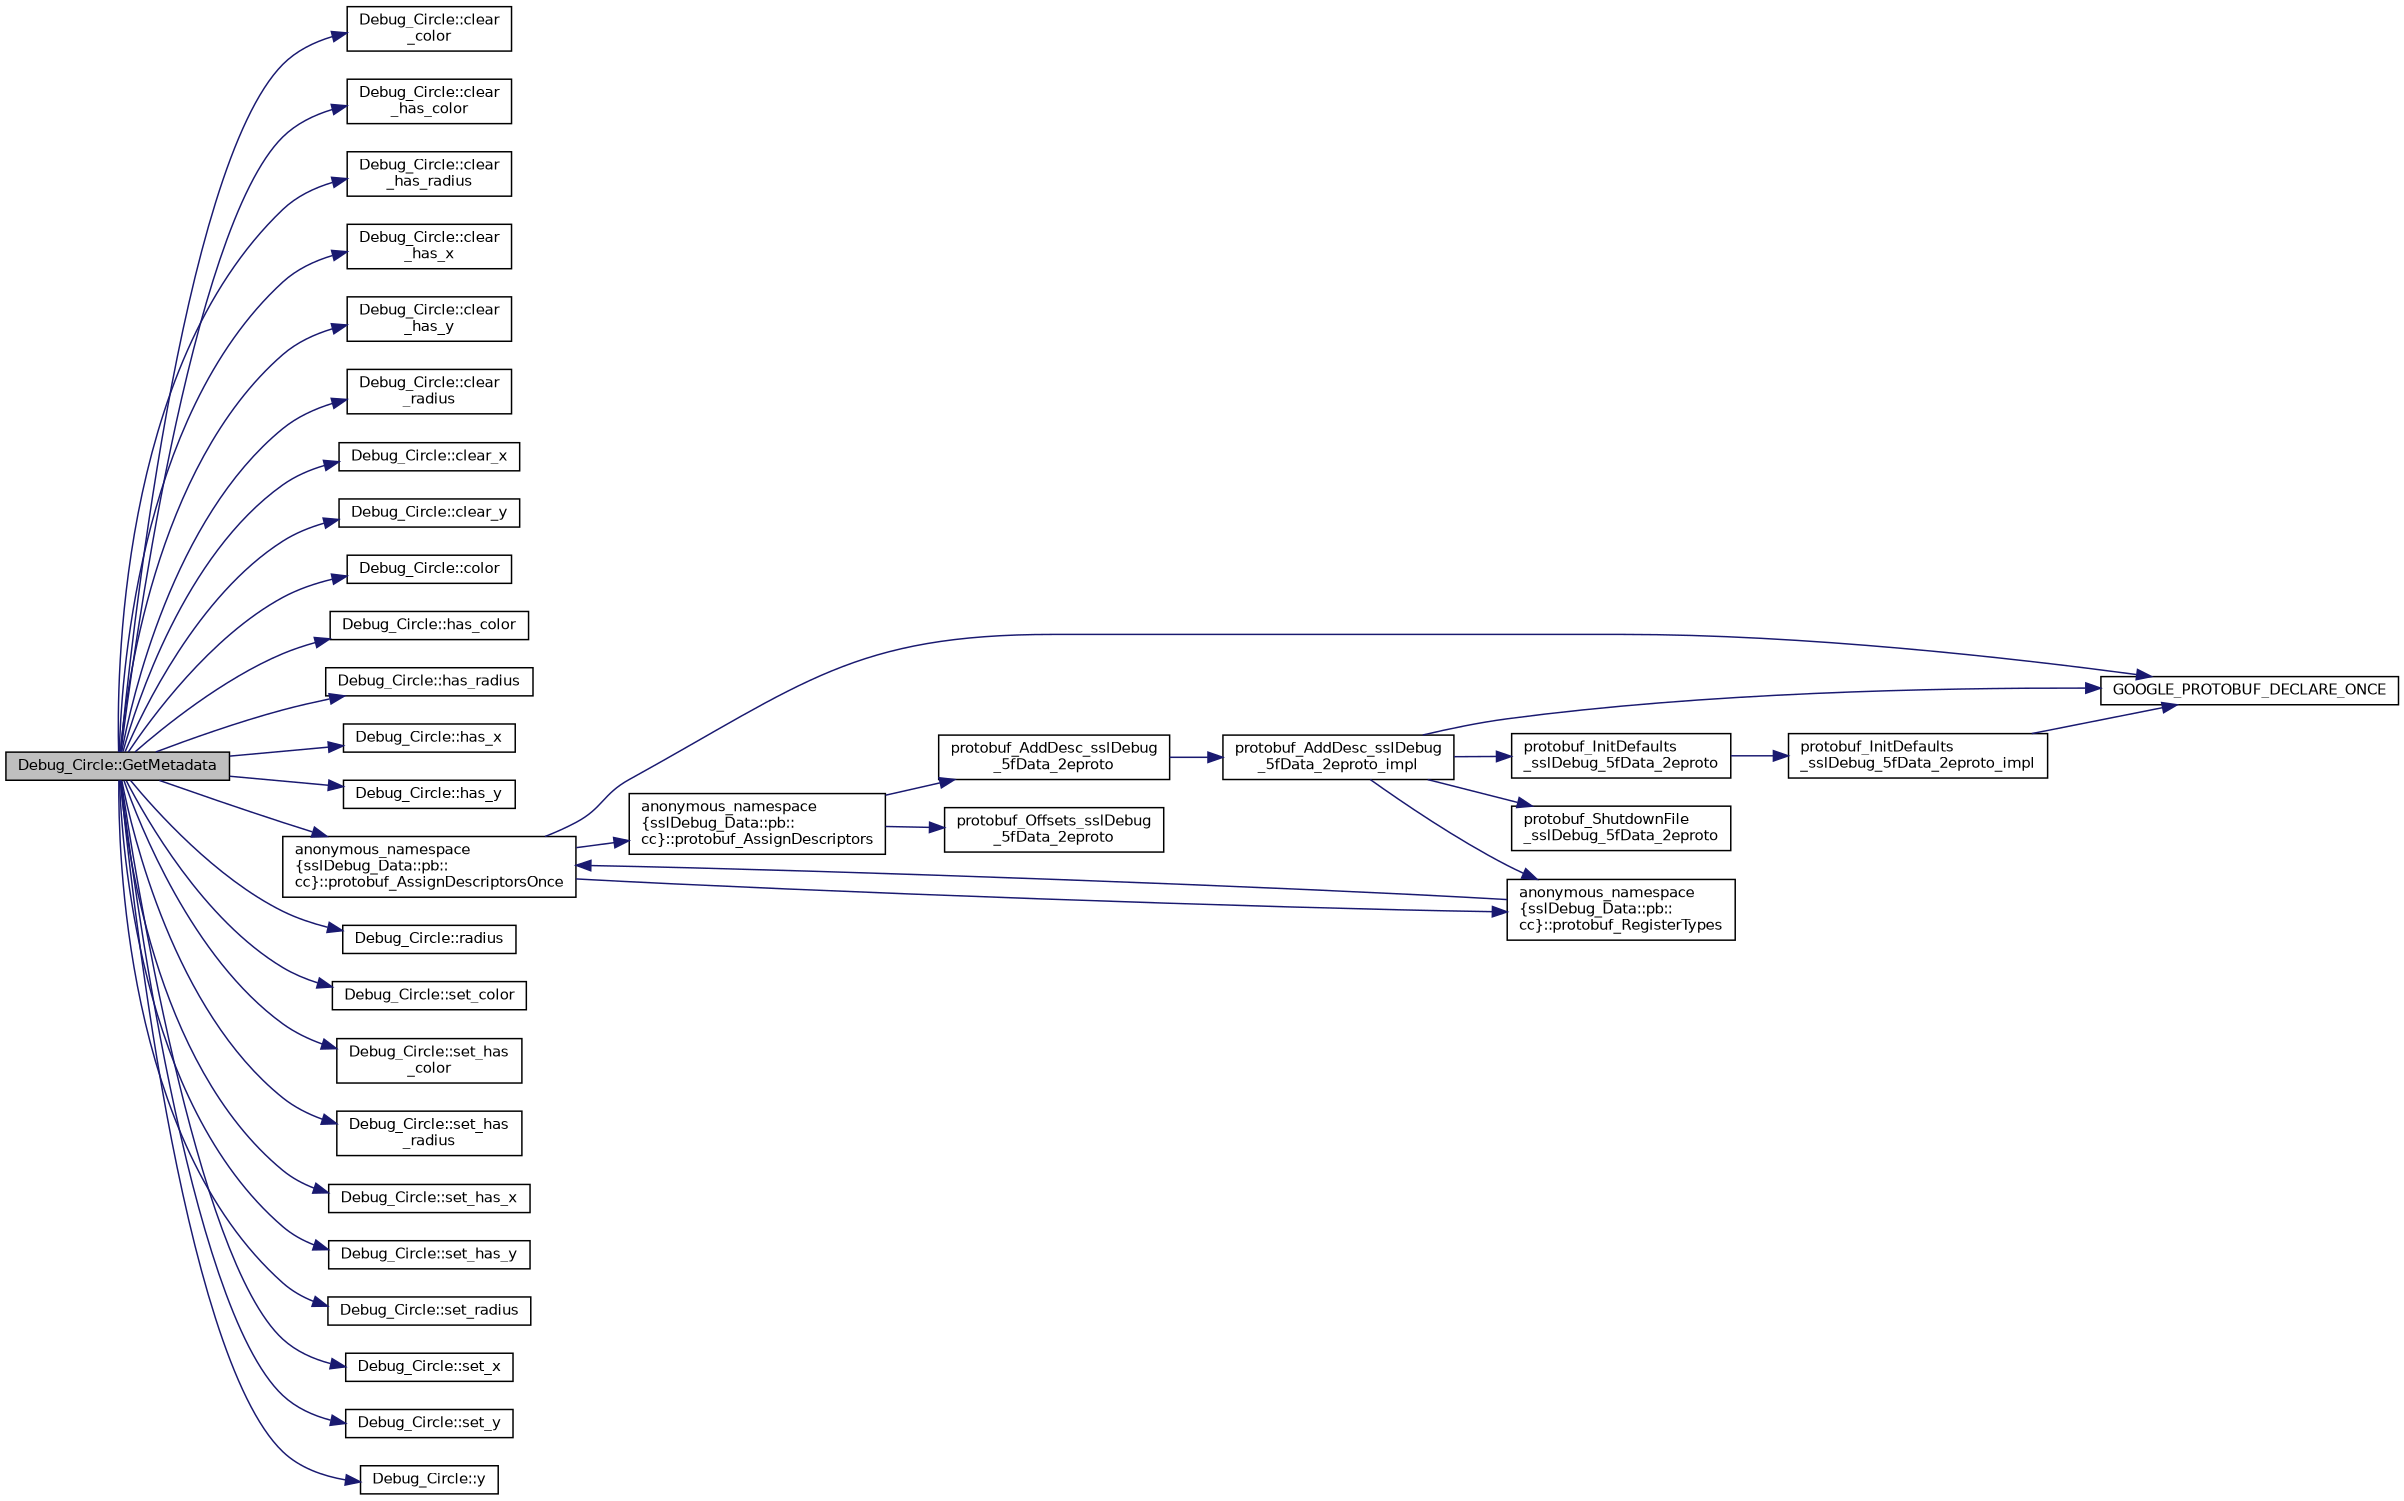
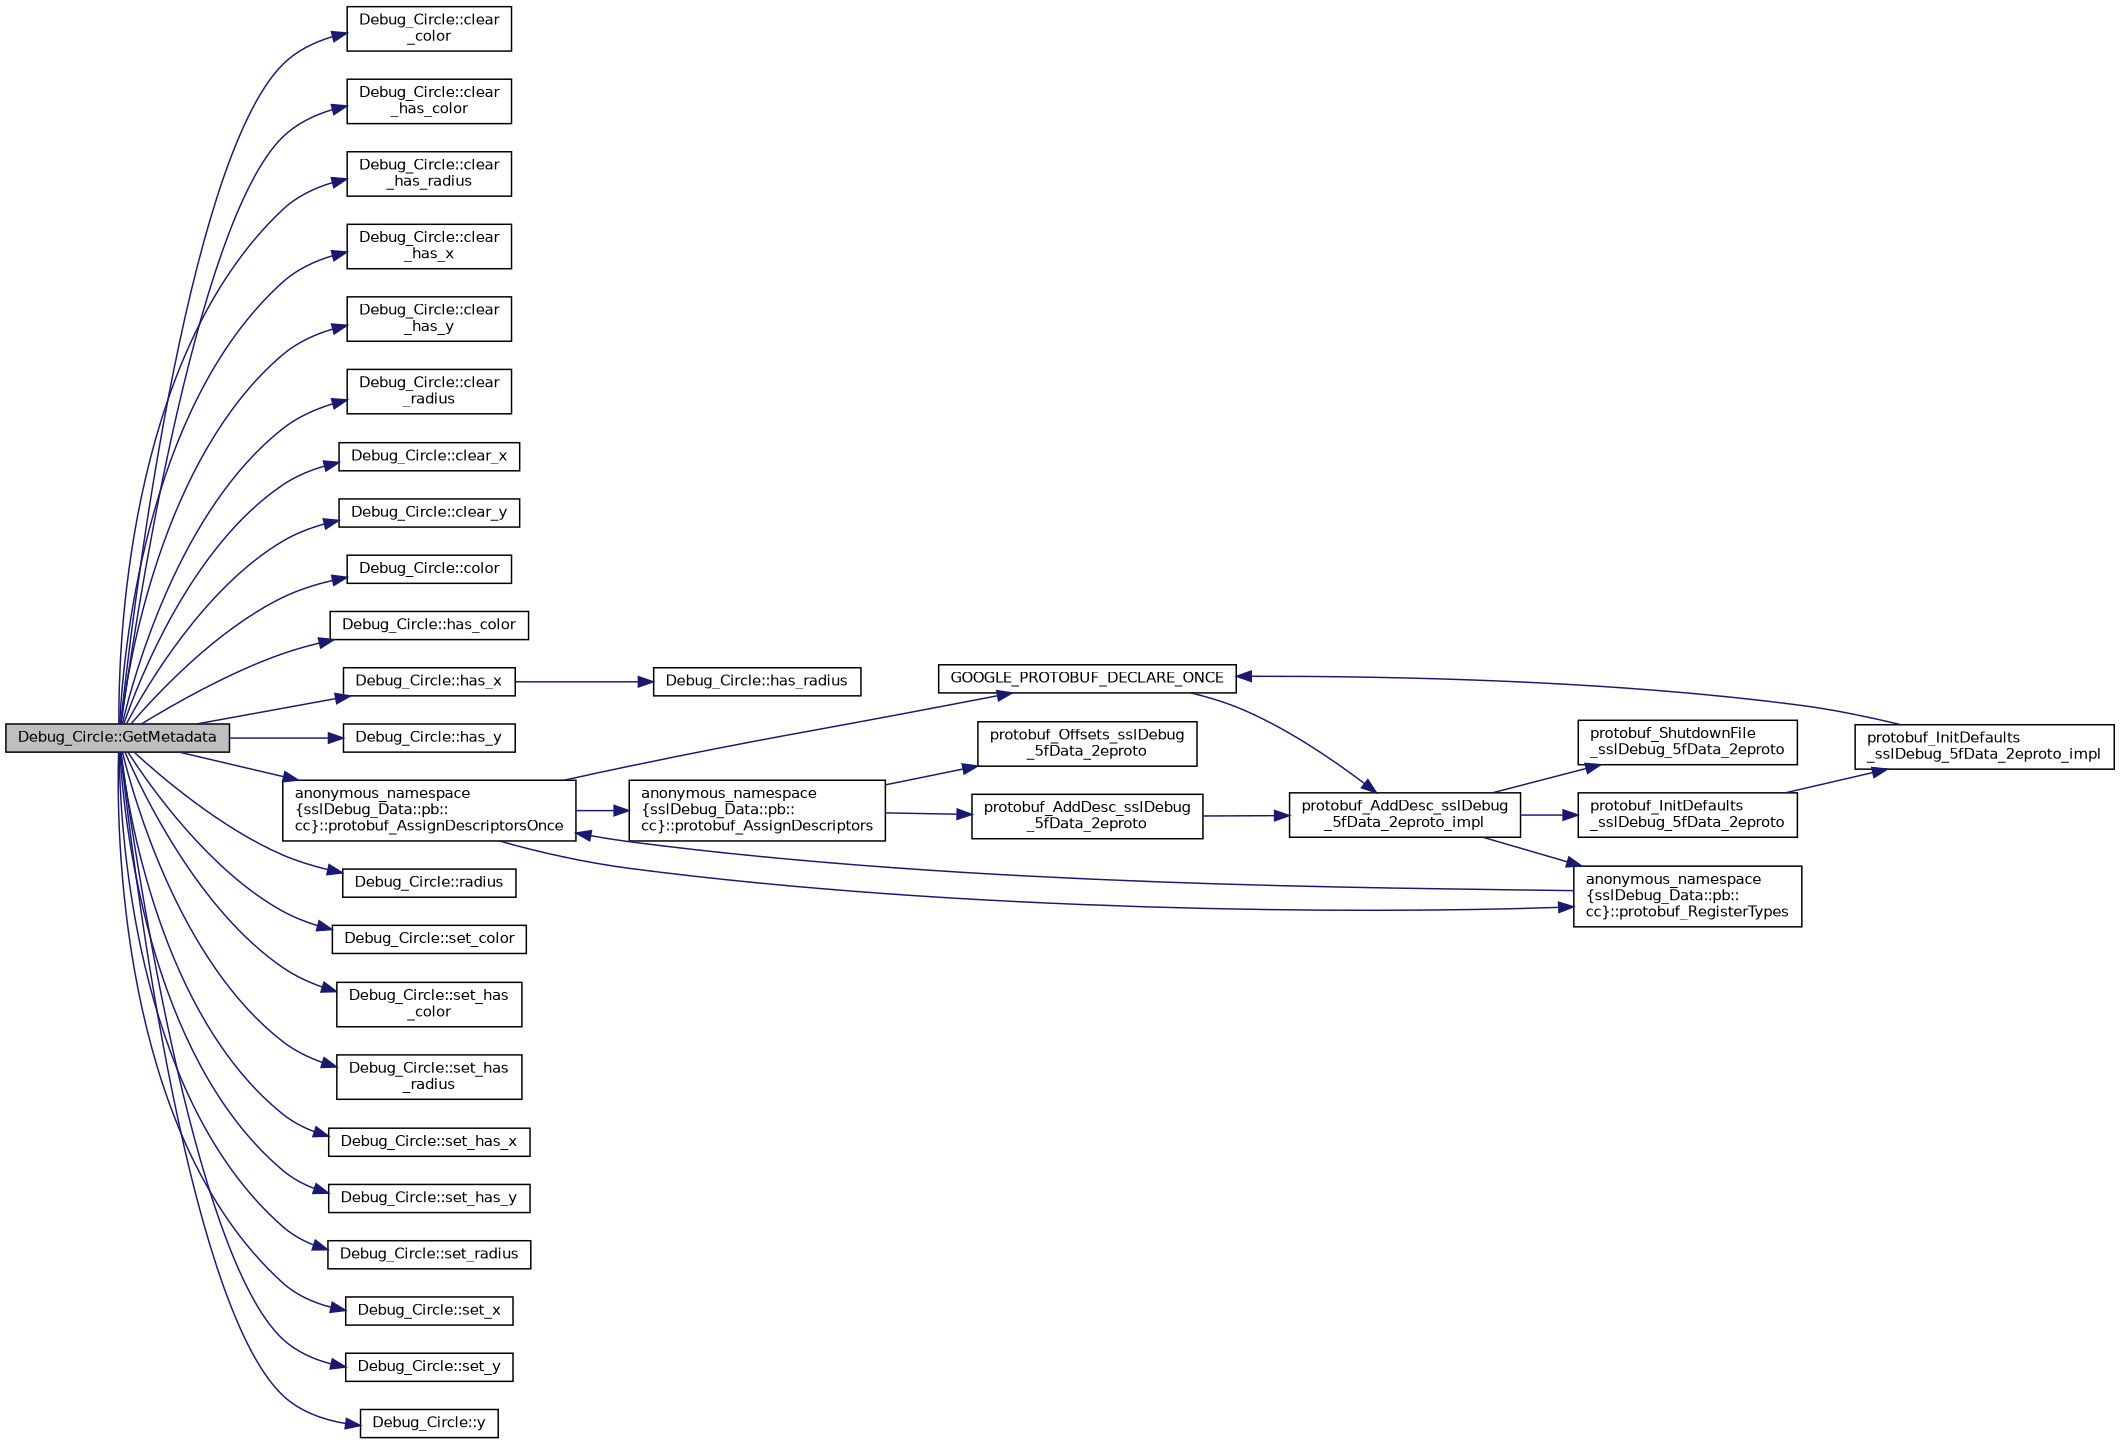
(1753, 697) -> (1282, 729)
(242, 722) -> (577, 682)
